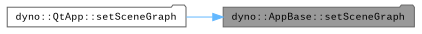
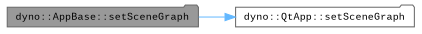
(200, 17) -> (212, 17)
